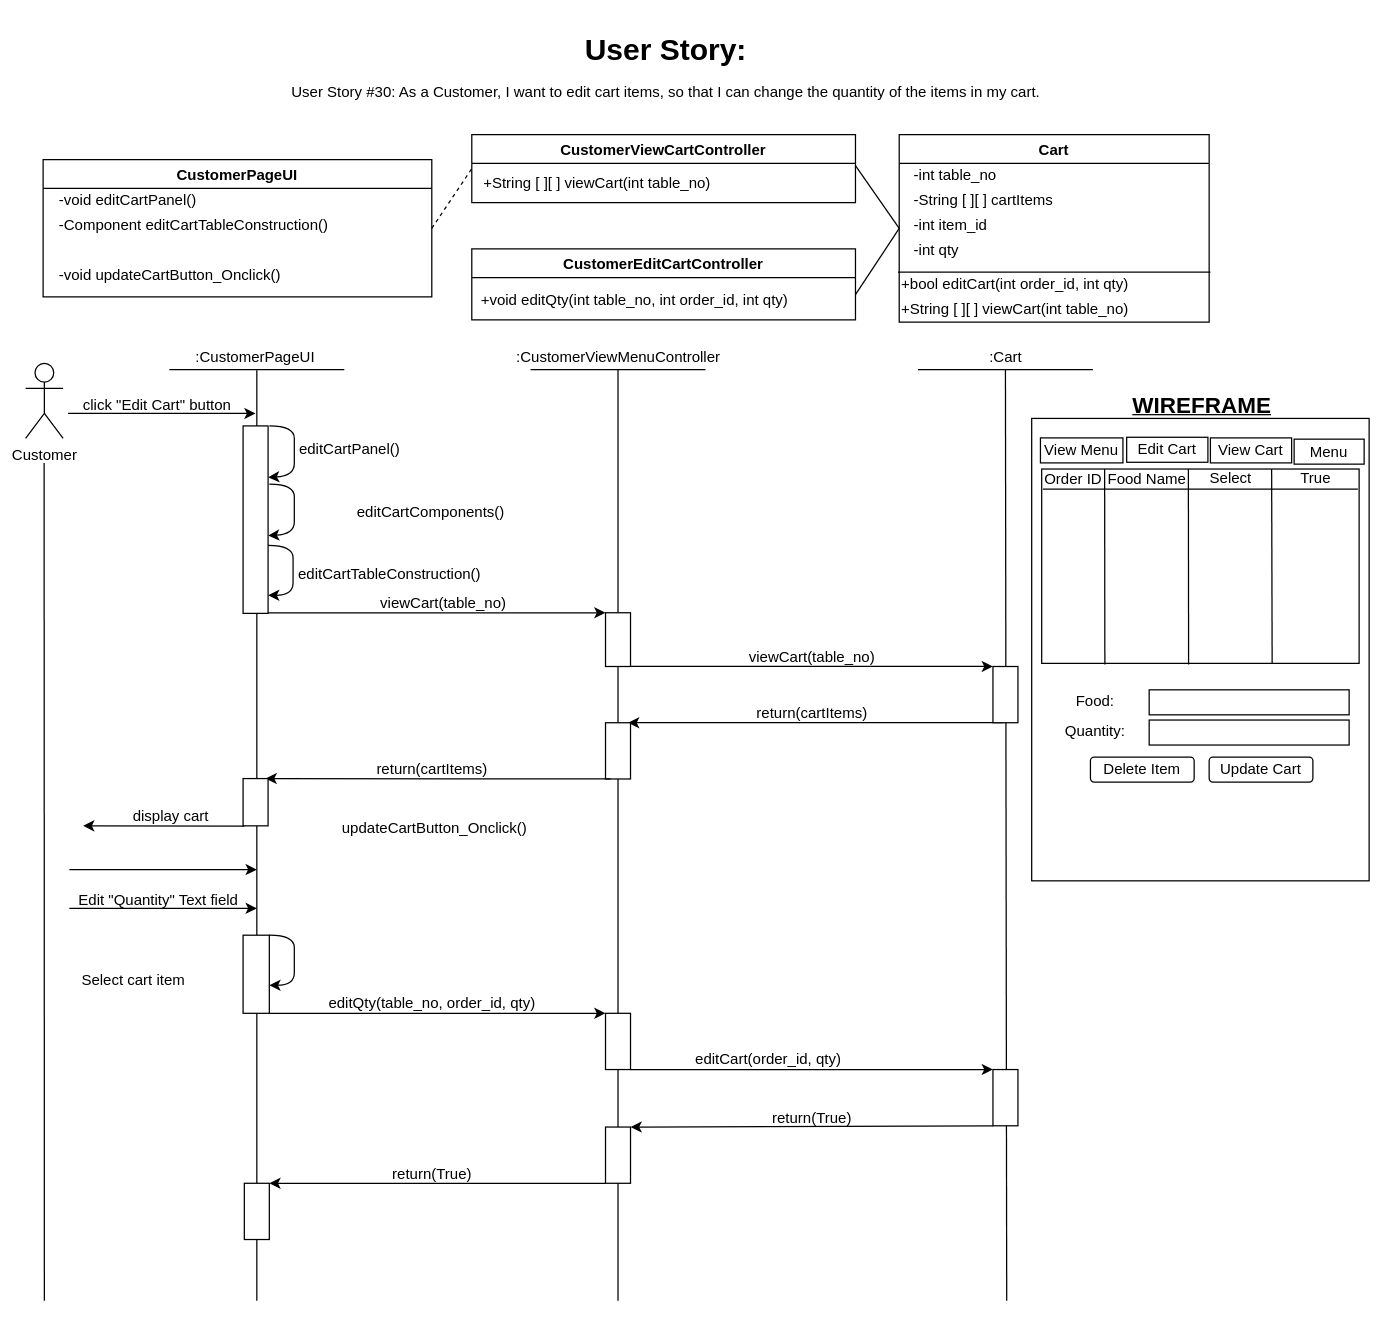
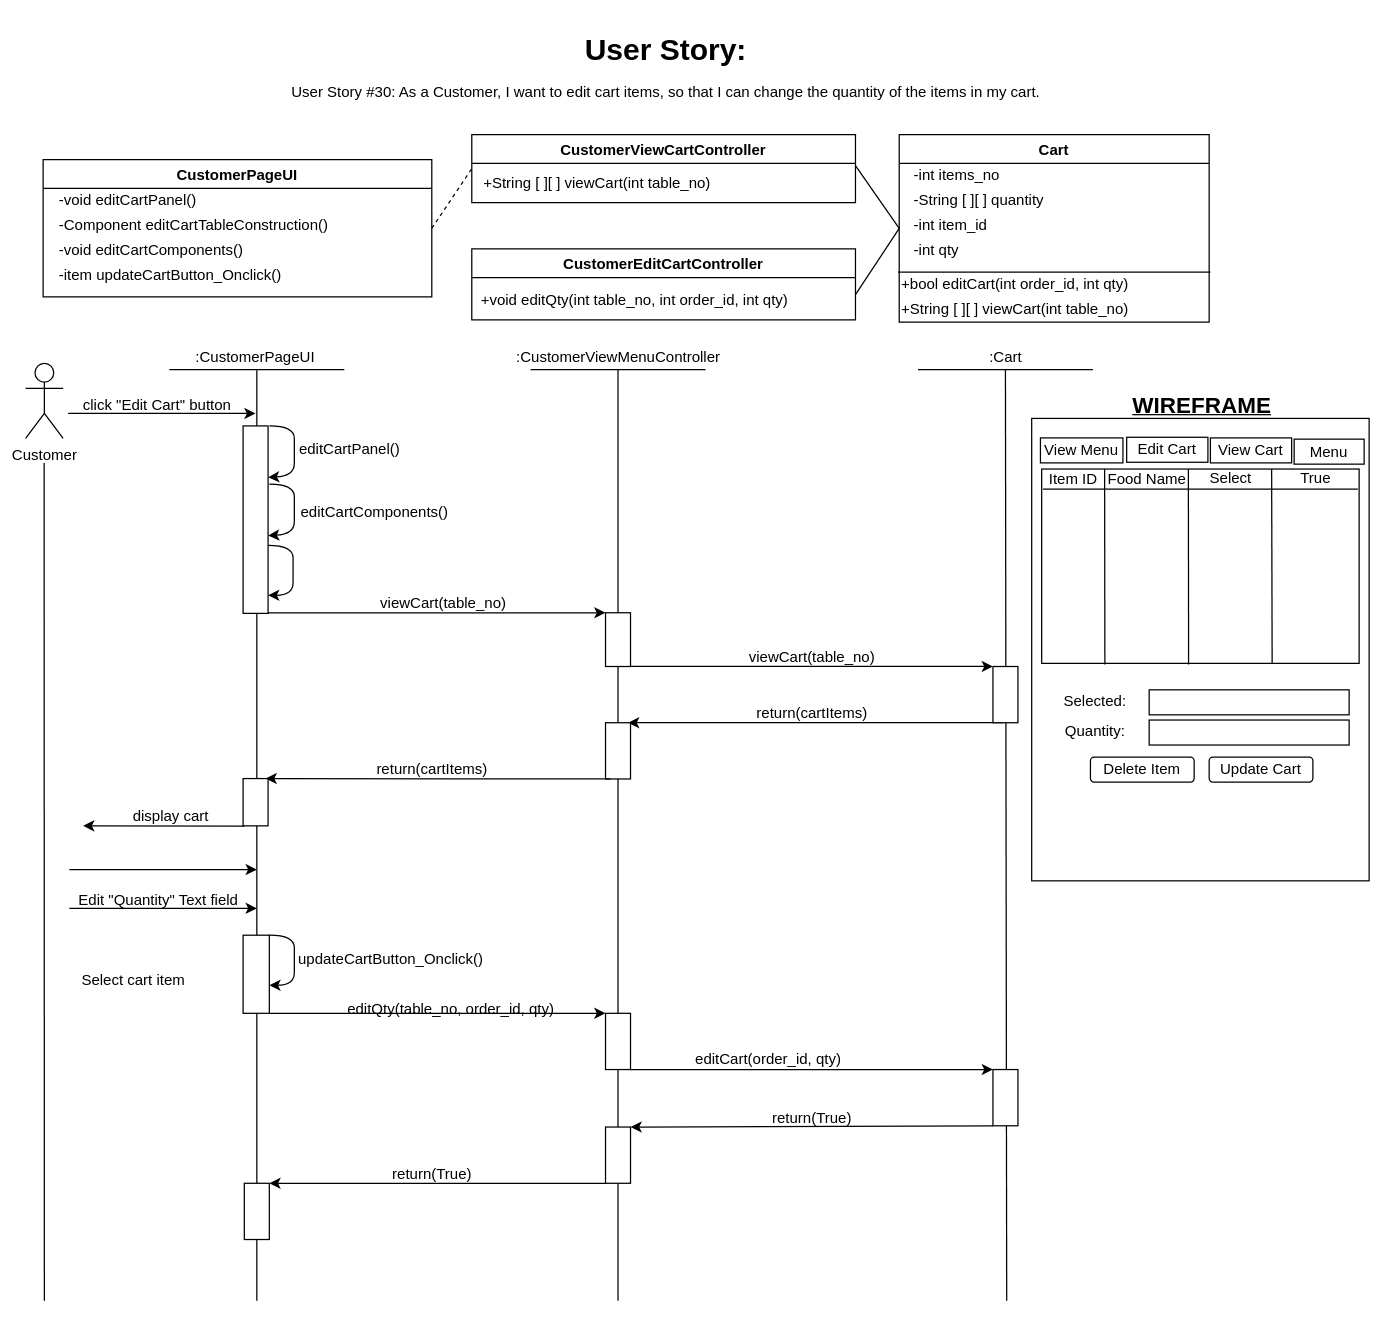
(963, 176) -> (963, 176)
(1005, 201) -> (999, 201)
none -> (157, 251)
(186, 276) -> (186, 276)
(1074, 479) -> (1074, 479)
(431, 509) -> (374, 509)
(389, 571) -> none
(1096, 702) -> (1096, 702)
(434, 826) -> (391, 957)
(432, 1001) -> (451, 1007)
